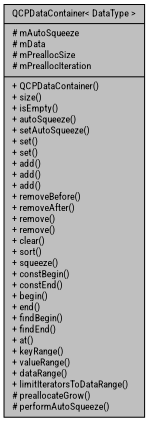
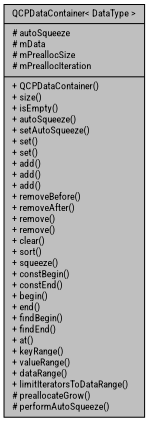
(46, 33) -> (41, 33)
